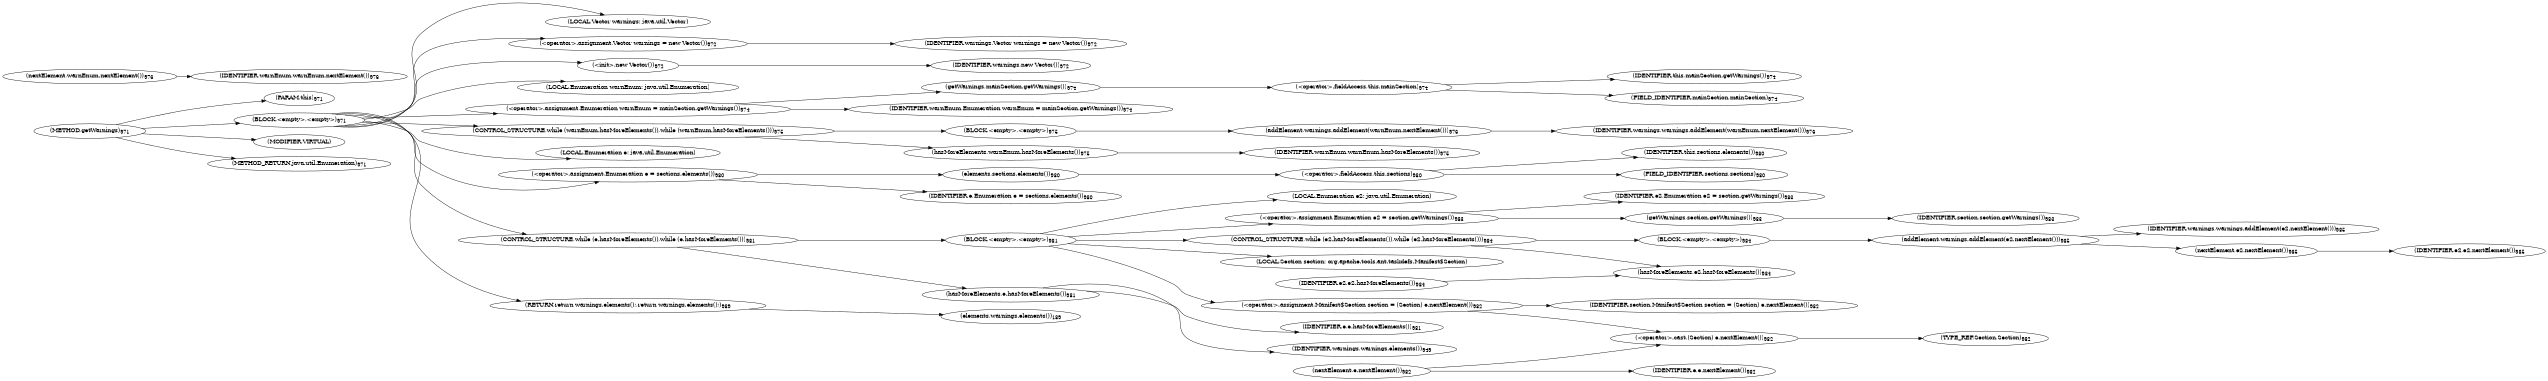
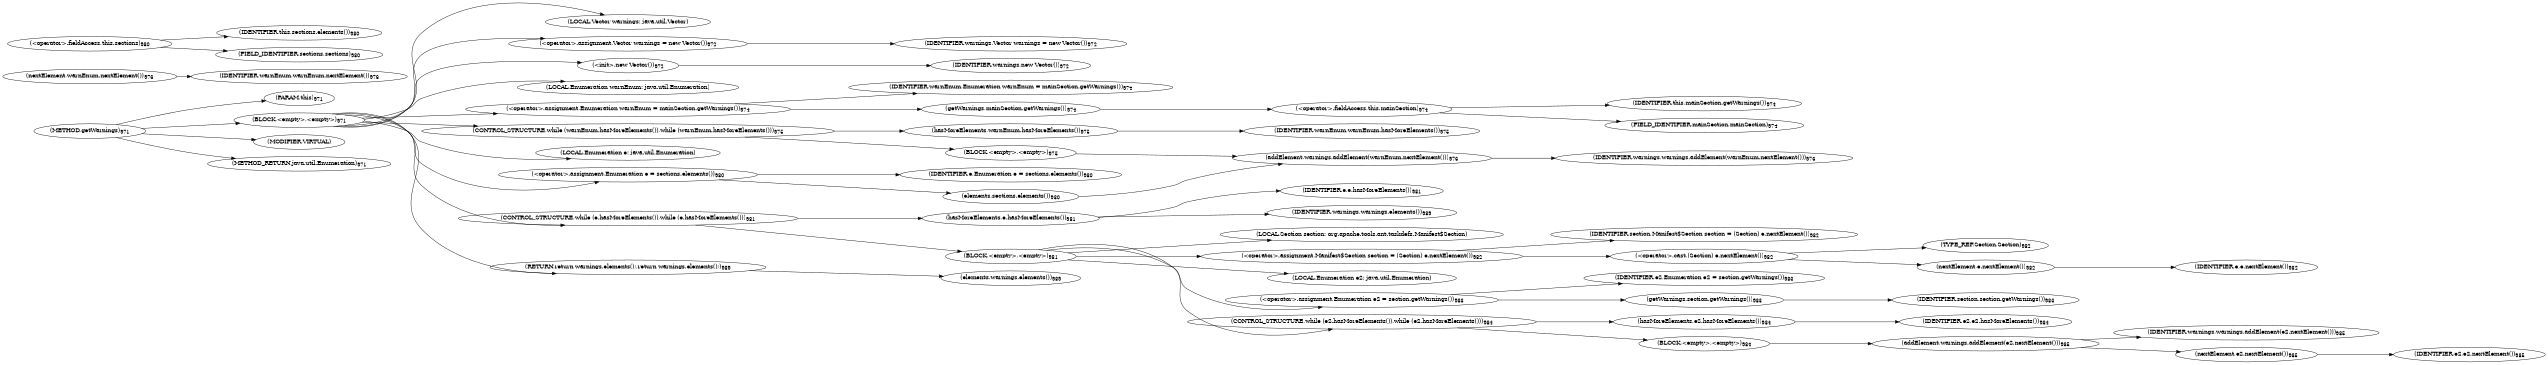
(1177, 175) -> (1179, 183)
(1529, 279) -> (1845, 322)
(1057, 316) -> (1057, 278)
(1427, 349) -> (1427, 212)
(1541, 360) -> (1853, 262)
